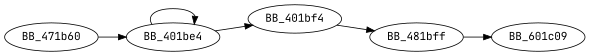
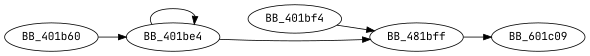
(230, 29) -> (291, 41)
(51, 37) -> (51, 37)
